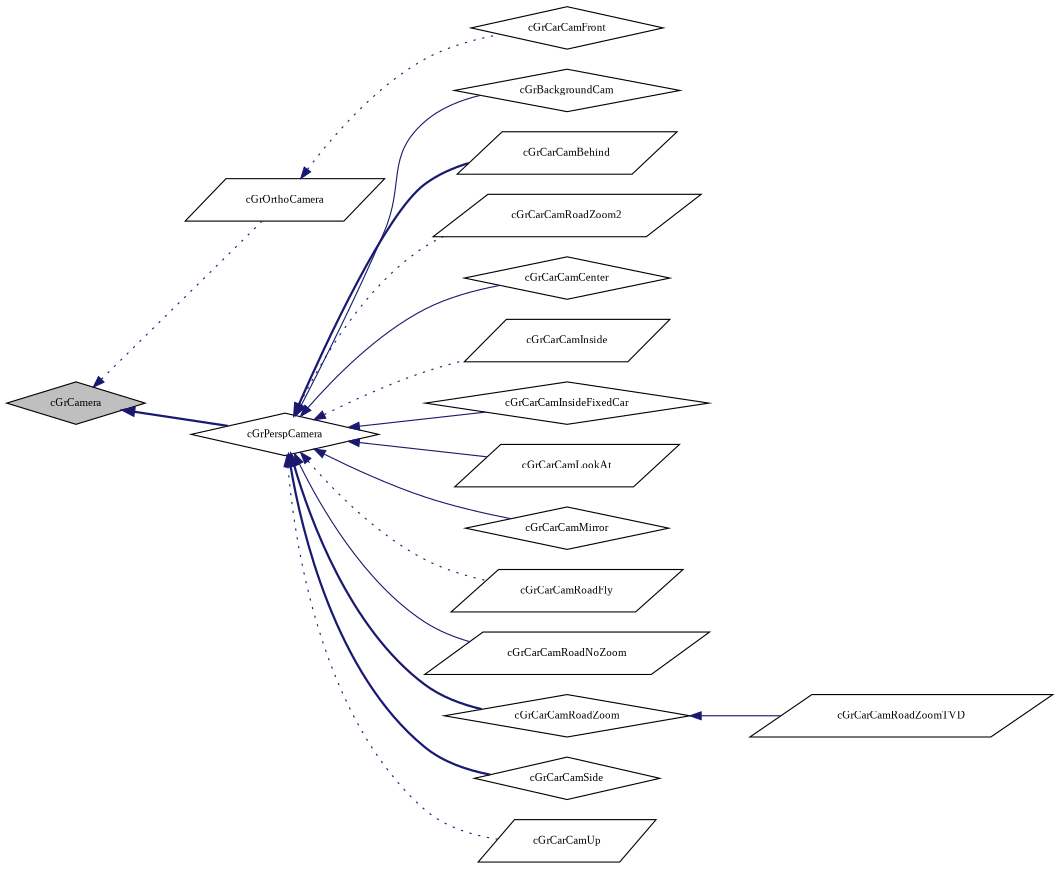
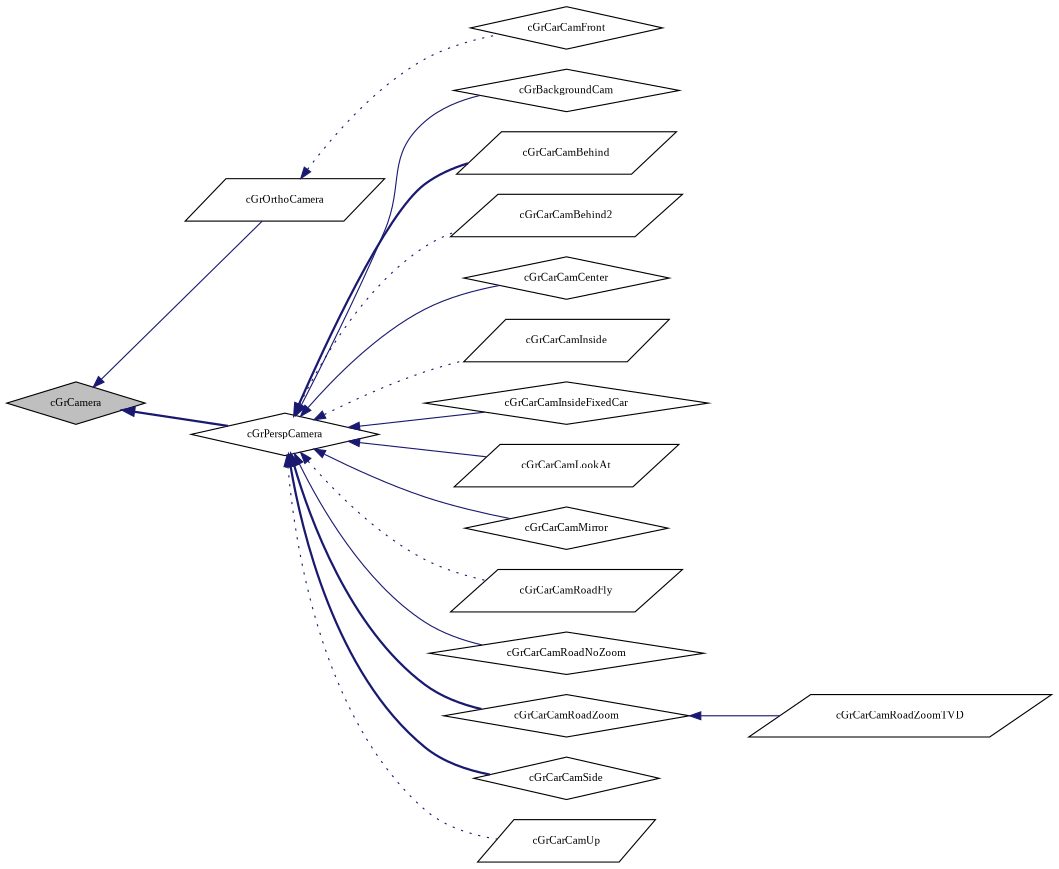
(567, 216) -> (567, 216)
(182, 300) -> (182, 300)
(567, 653) -> (567, 653)
